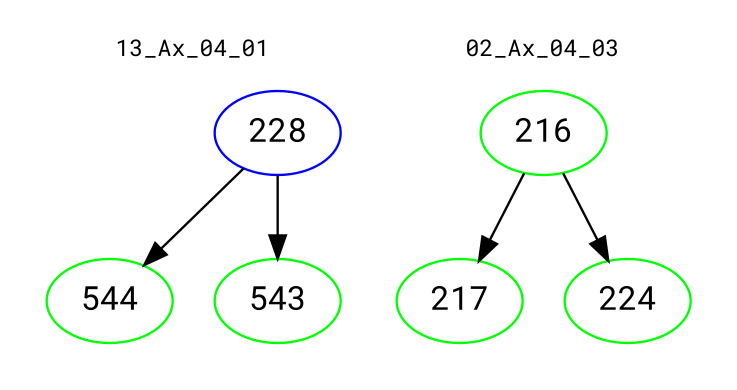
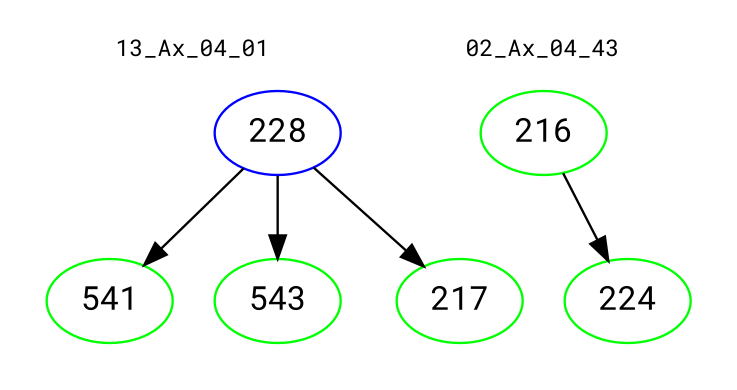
(544, 50) -> (544, 50)
(507, 207) -> (344, 195)
(110, 301) -> (110, 301)
